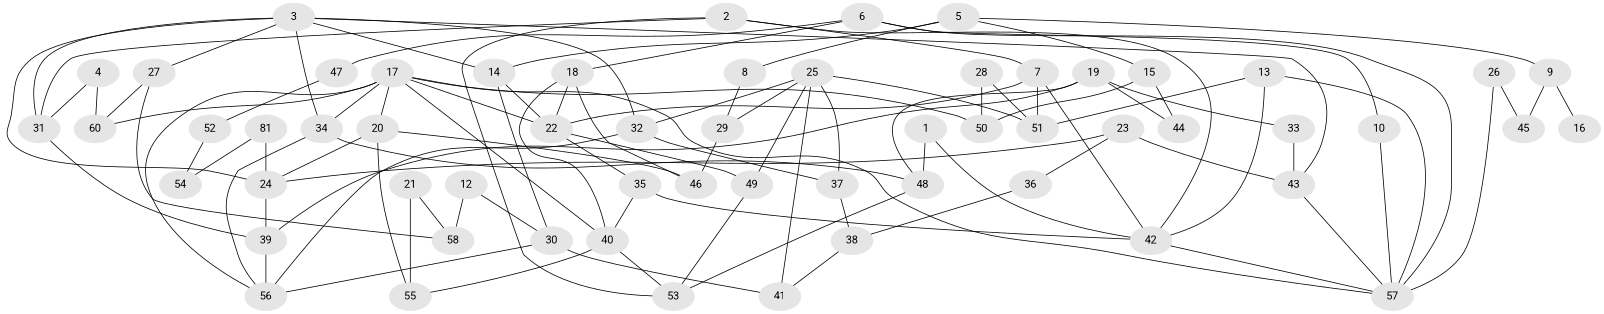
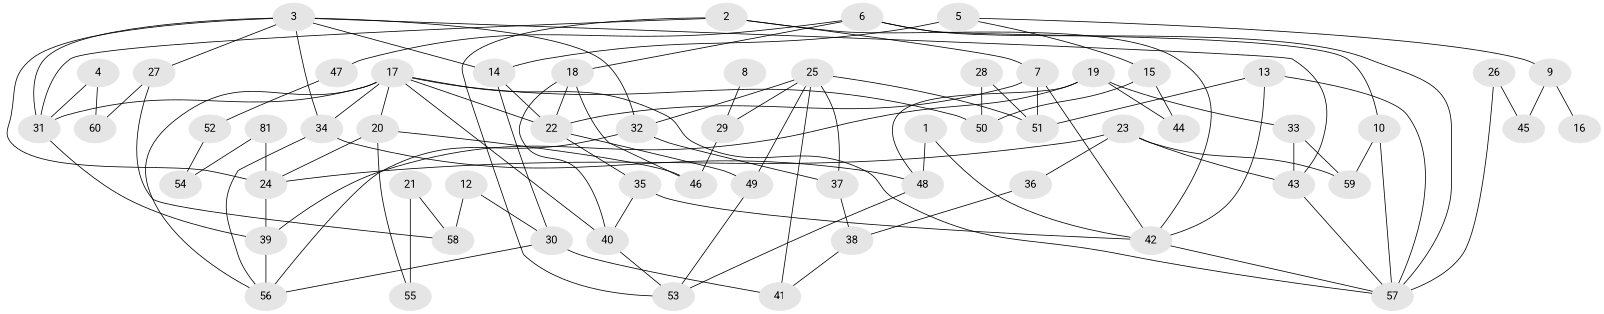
(846, 43) -> none
(246, 106) -> (224, 101)
none -> (1350, 185)
(512, 275) -> none
